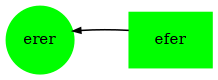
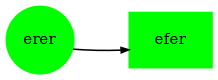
(105, 30) -> (97, 50)
